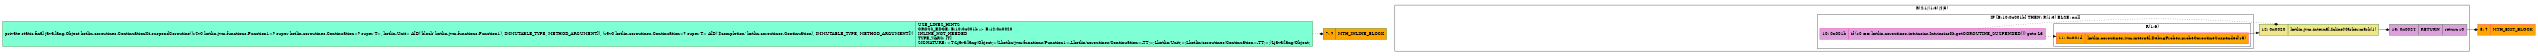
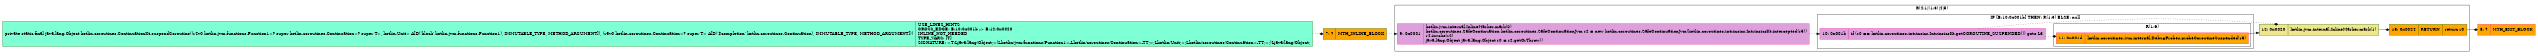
(2428, 30) -> (2428, 30)
none -> (1603, 34)
(2049, 36) -> (2049, 36)
